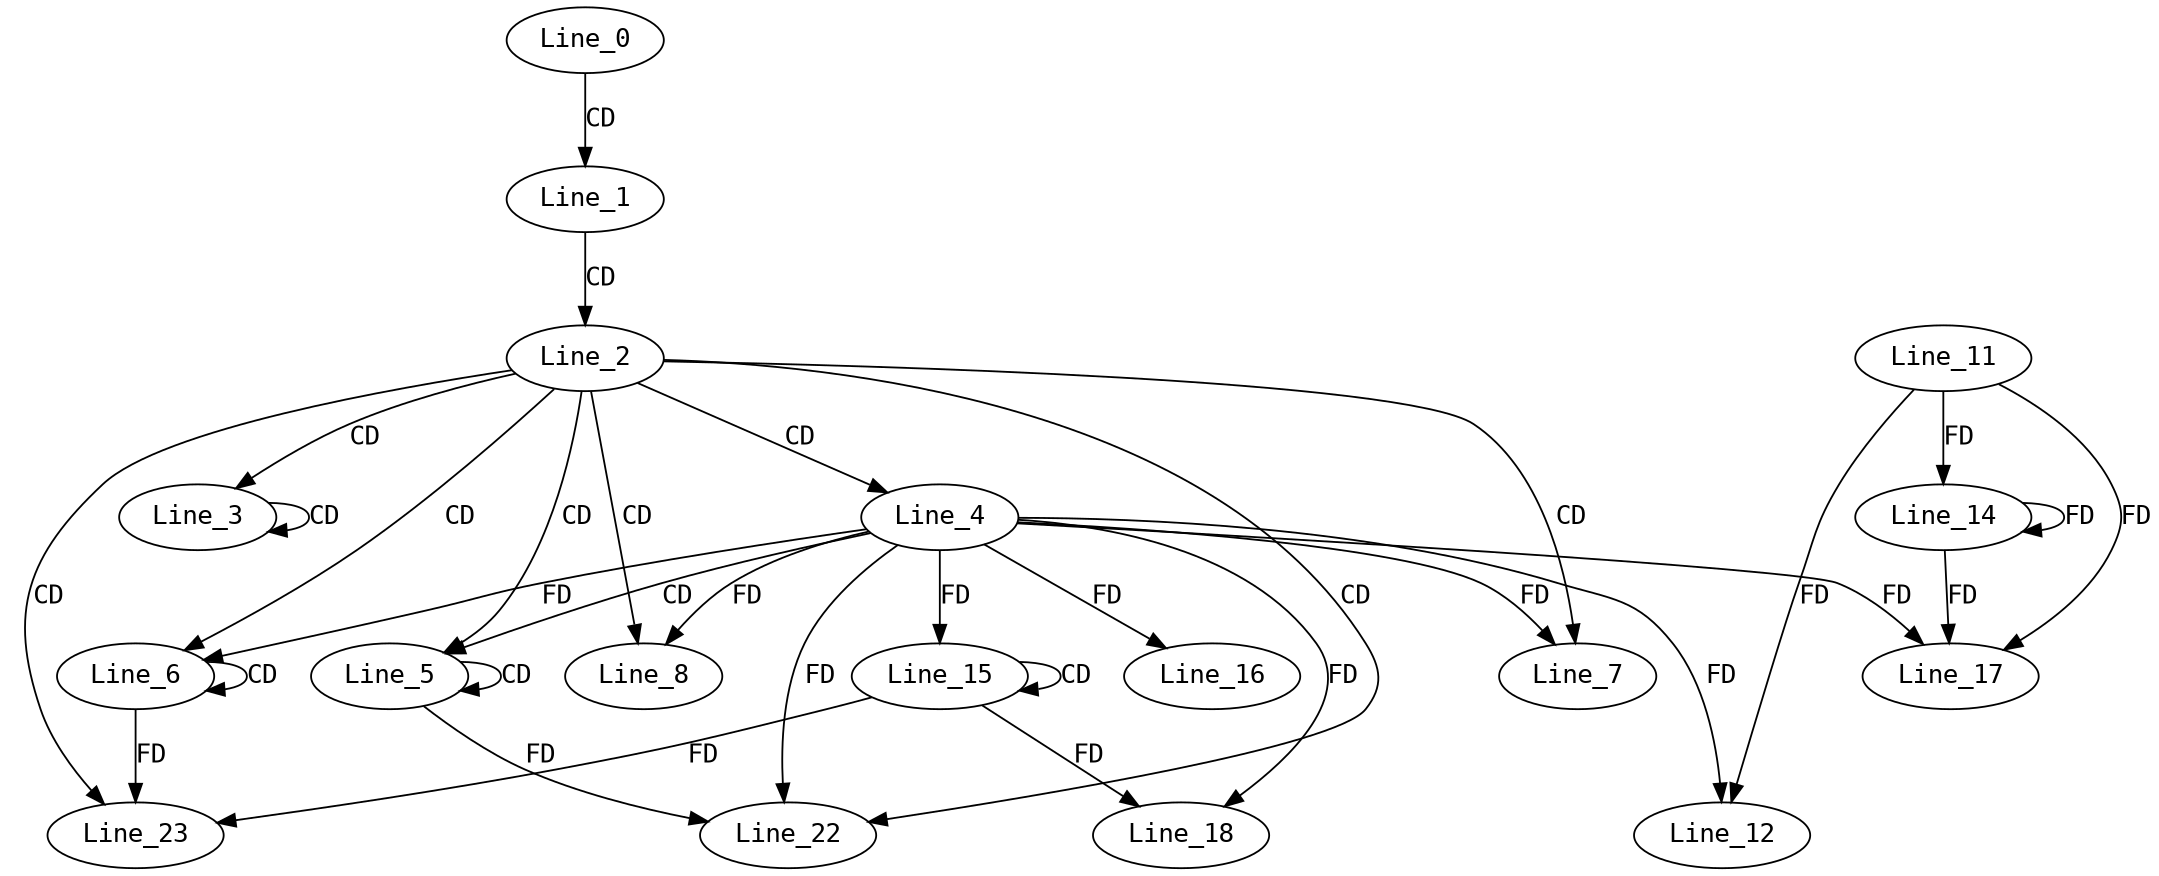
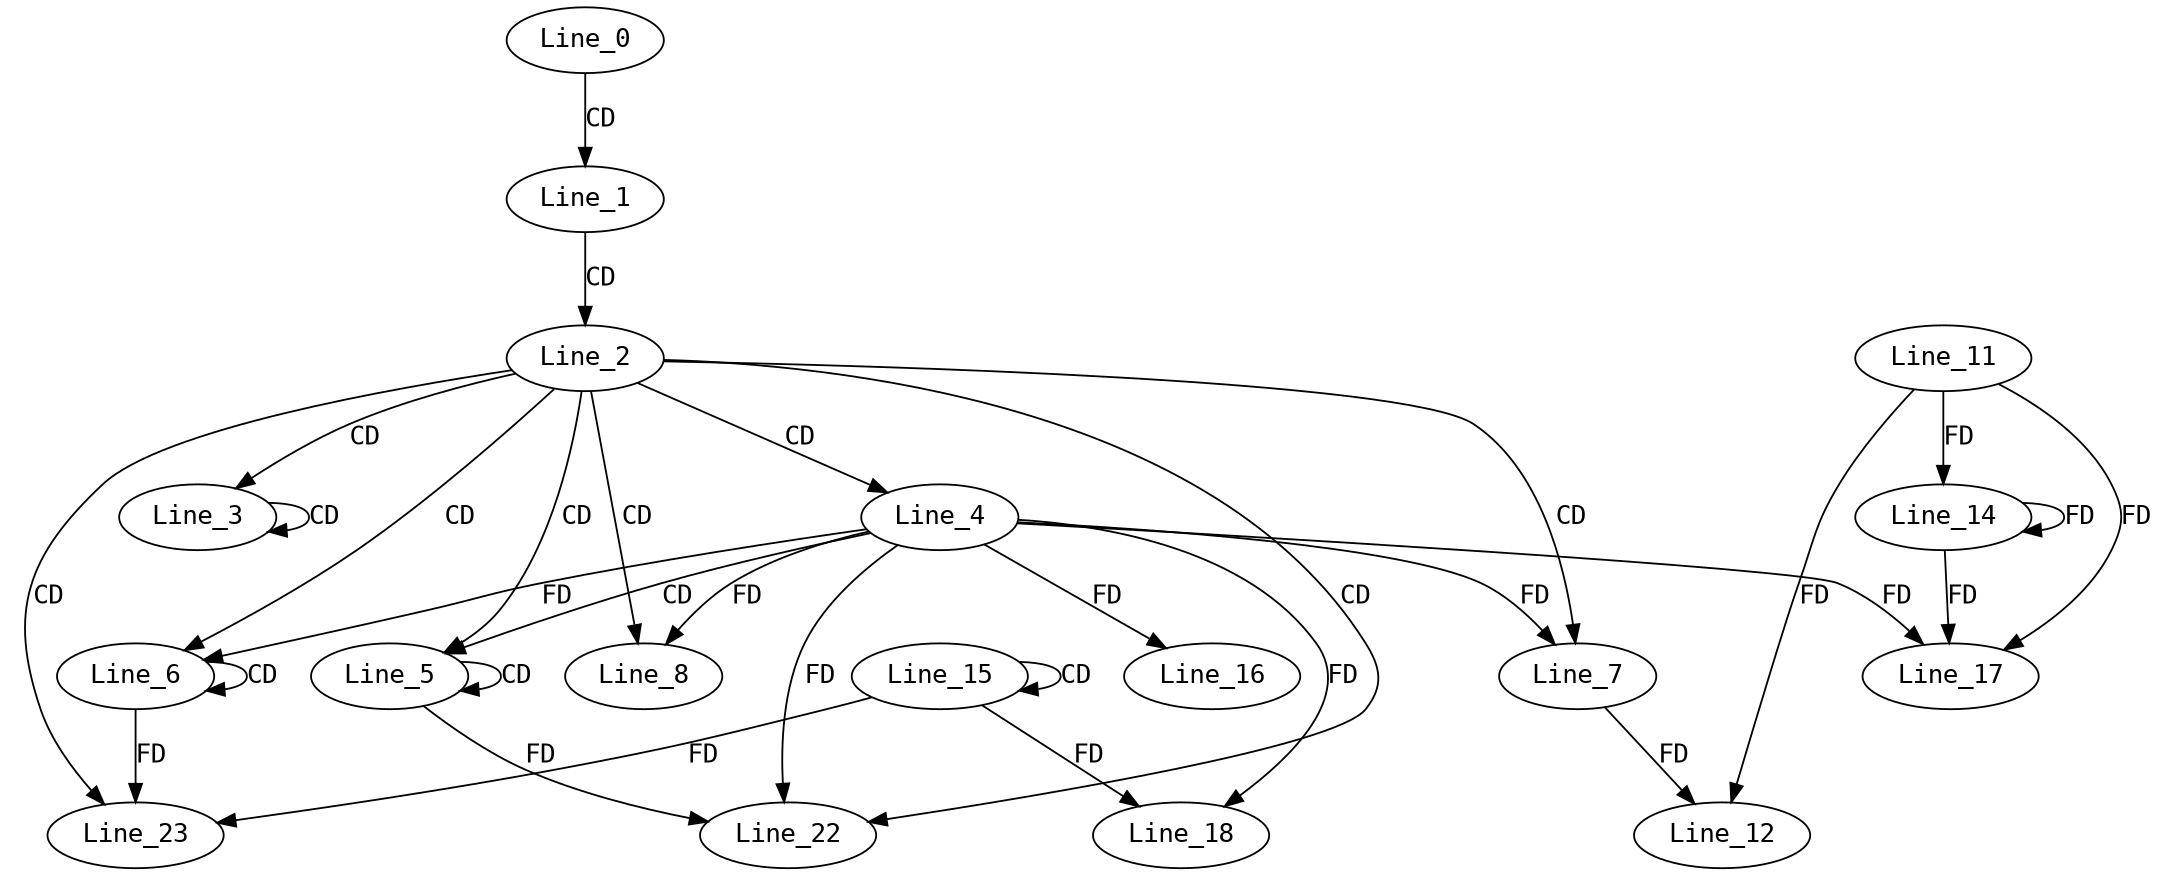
(1491, 565) -> (1643, 749)
(940, 588) -> none
